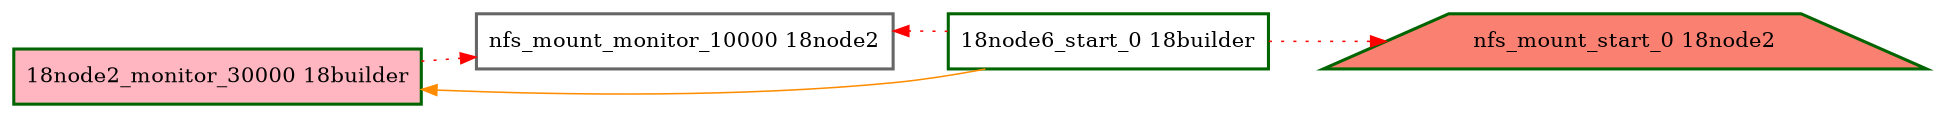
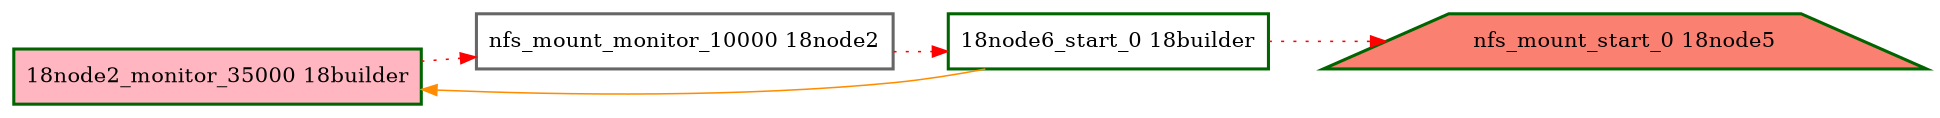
(928, 31) -> (913, 52)
(1625, 41) -> (1625, 41)
(218, 77) -> (218, 77)
